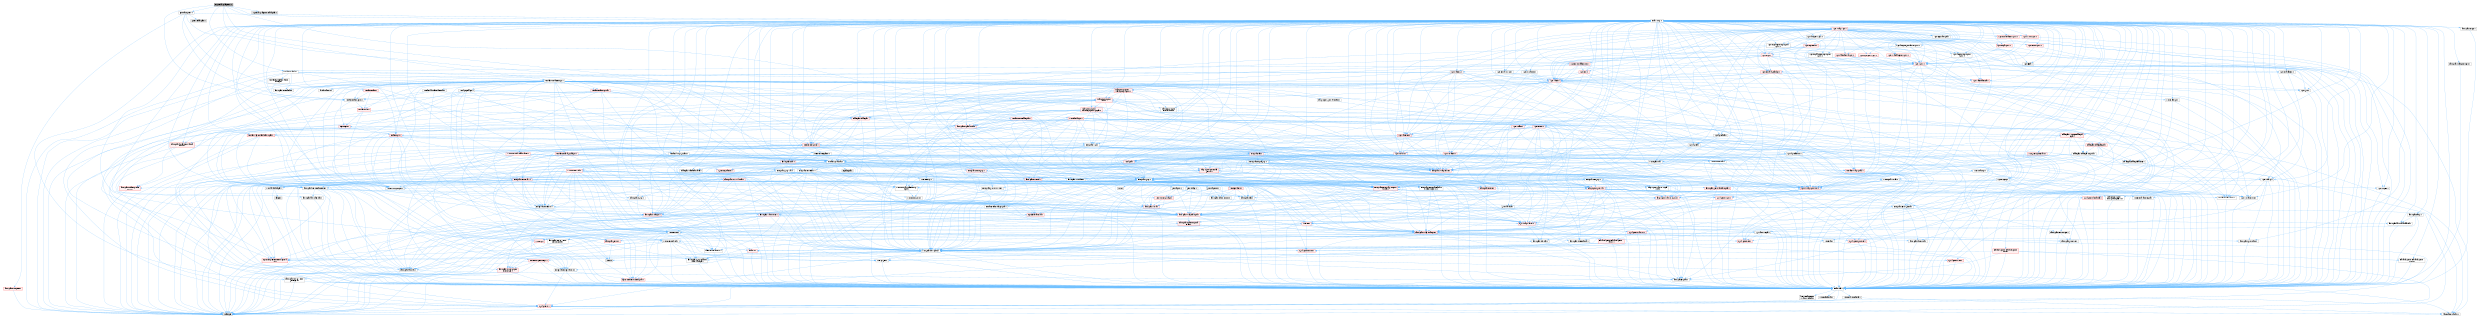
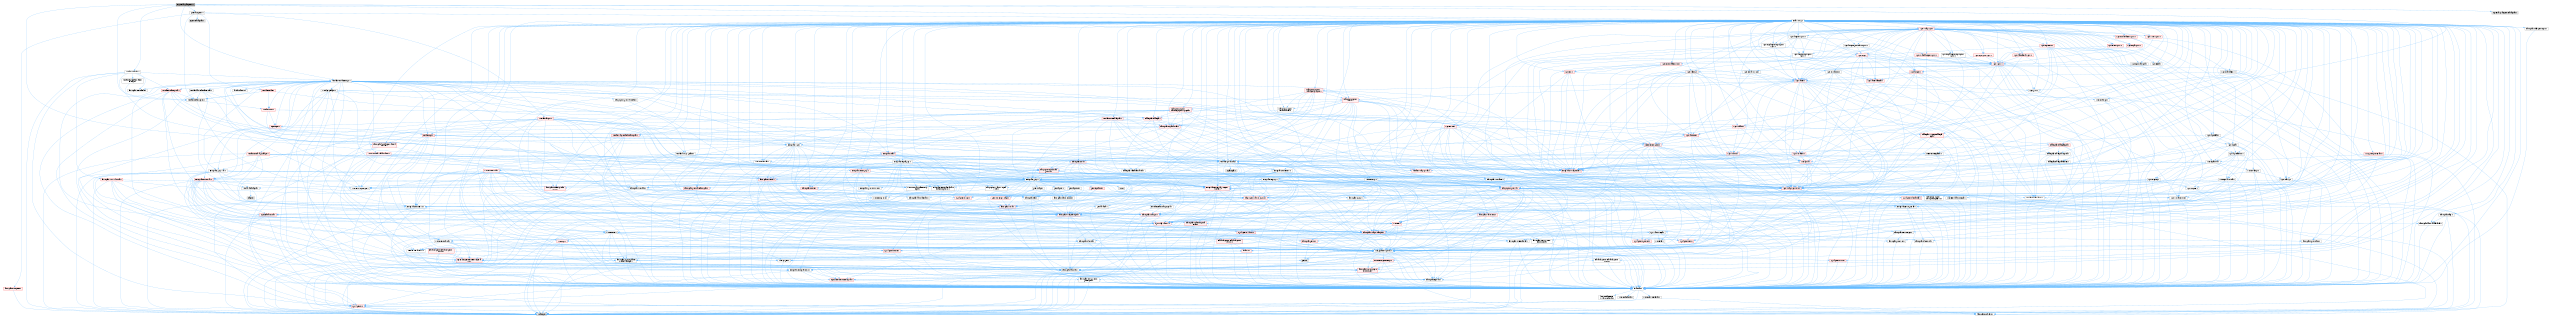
(2469, 29) -> none
(1771, 72) -> (1916, 72)
(725, 171) -> none
(315, 188) -> (638, 188)
